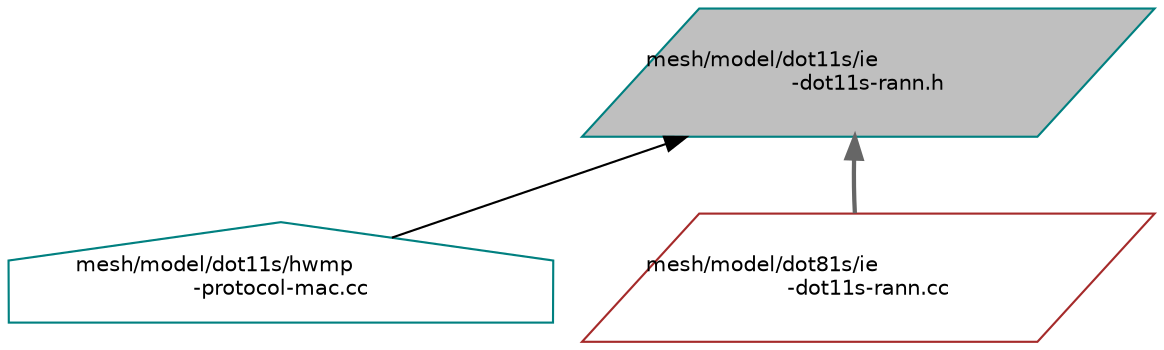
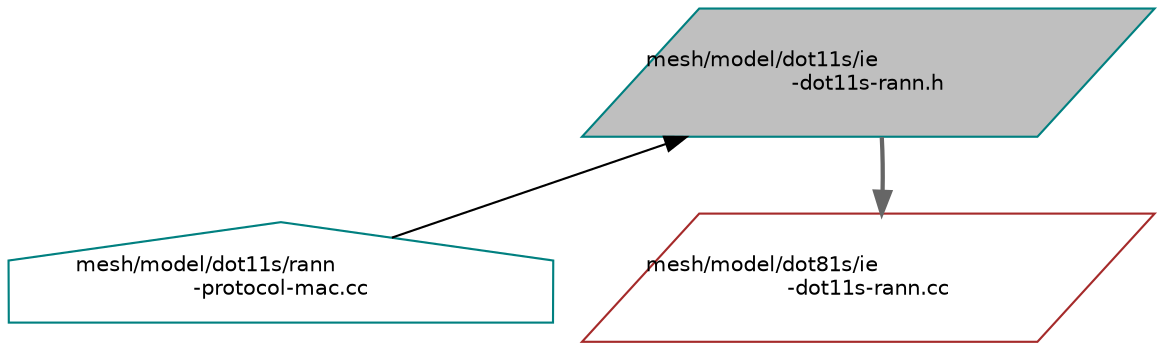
(854, 186) -> (883, 164)
(281, 278) -> (281, 278)
